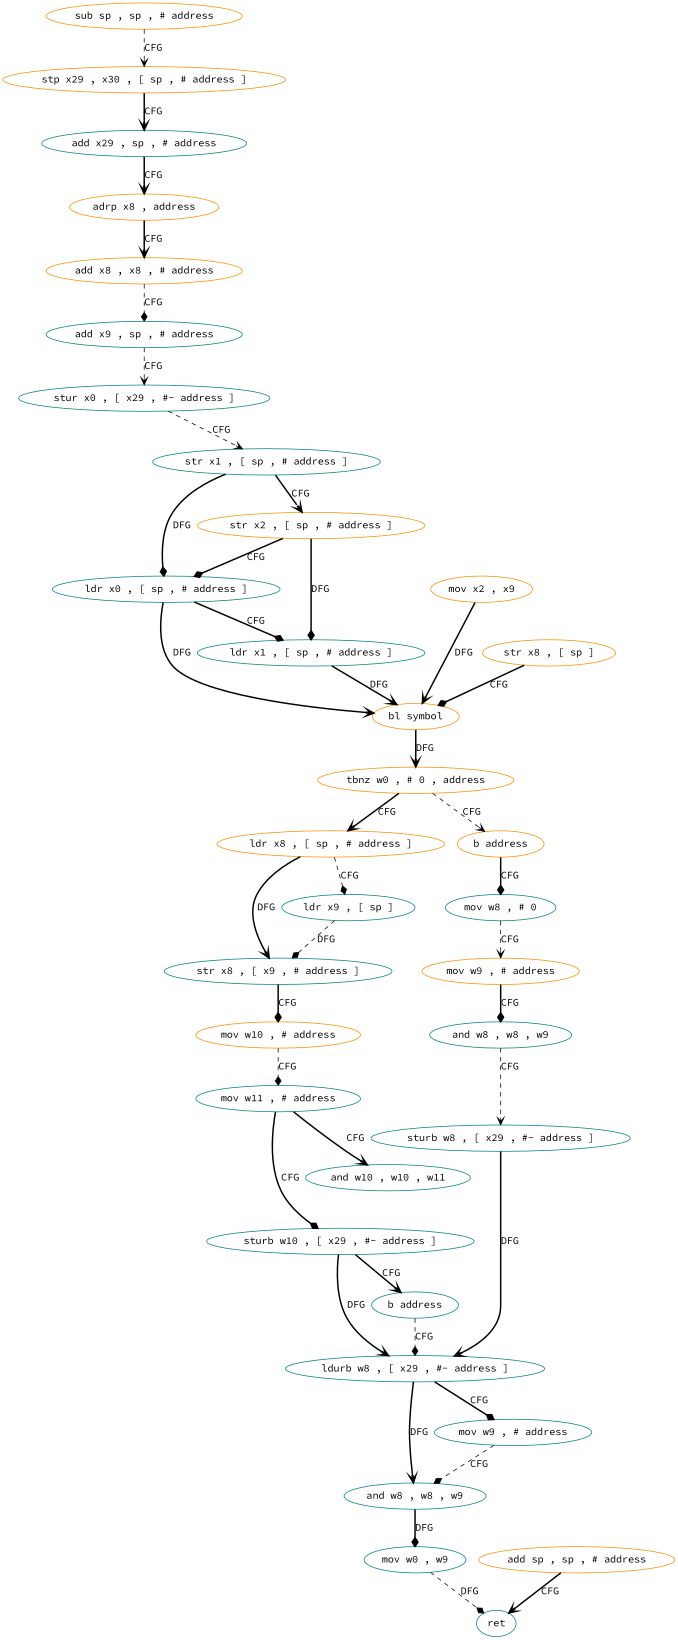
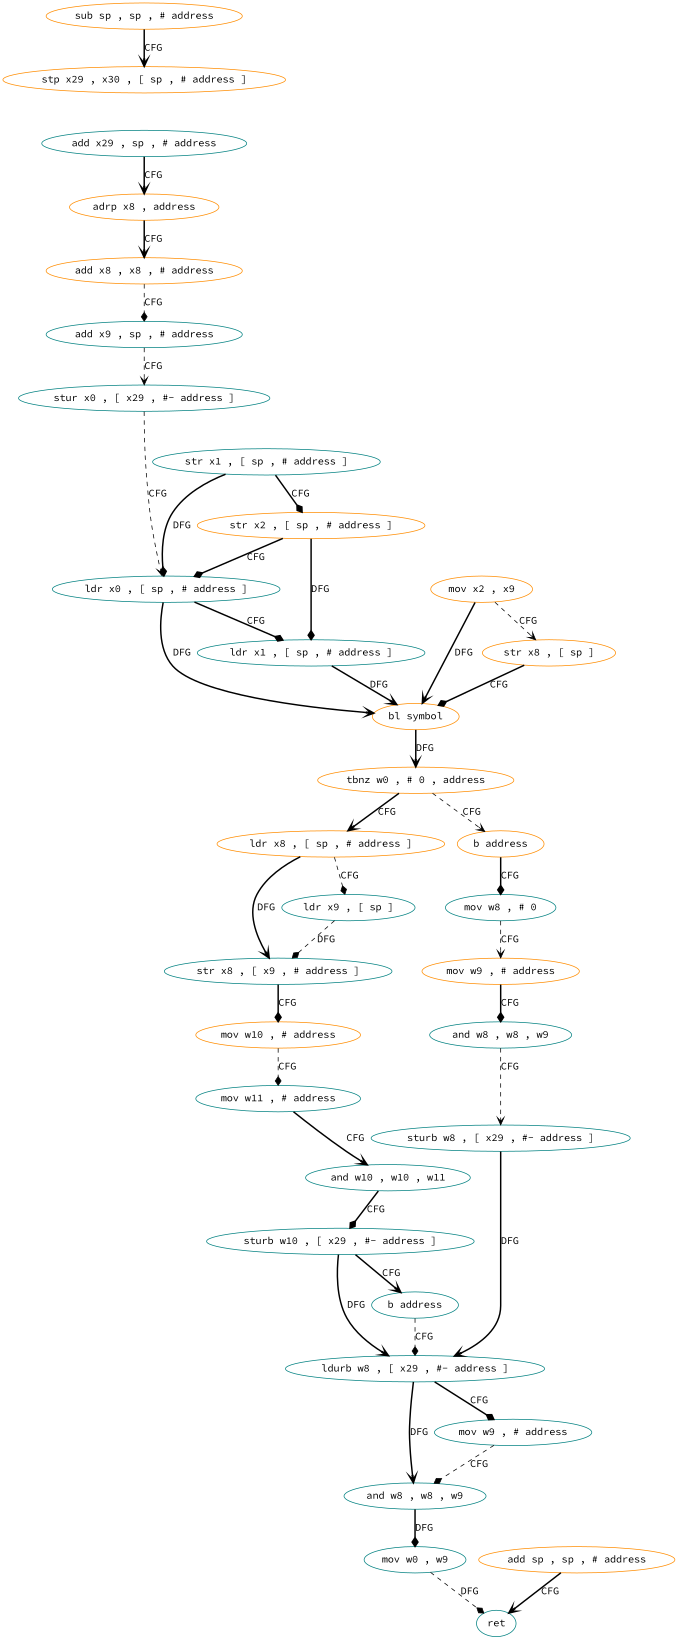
(144, 44) -> (144, 44)
(144, 108) -> none
(202, 428) -> (148, 491)
(286, 490) -> (286, 490)
none -> (513, 619)
(275, 1174) -> (367, 1206)
